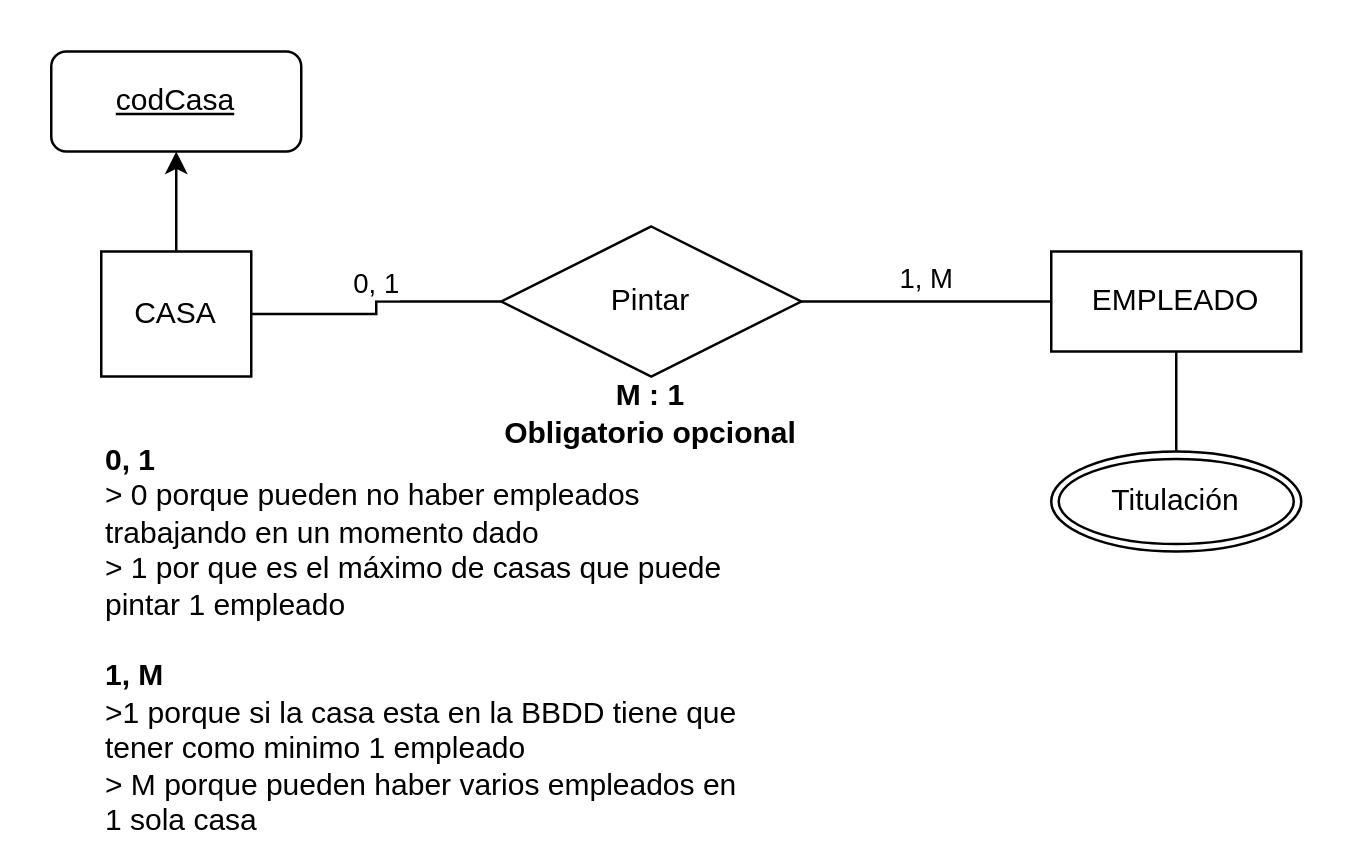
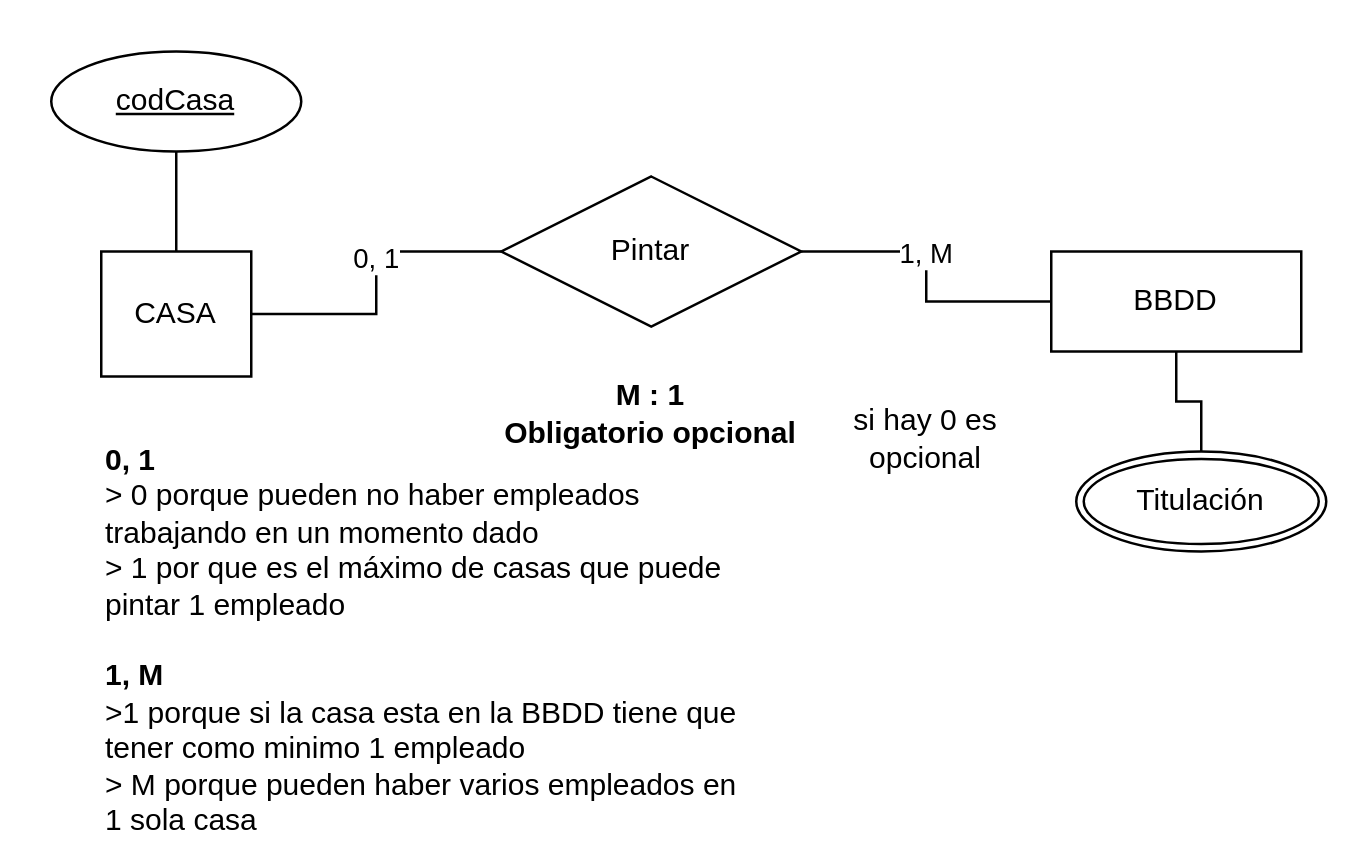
(176, 101) -> (176, 101)
(176, 169) -> (176, 162)
(651, 301) -> (651, 251)
(1176, 301) -> (1176, 301)
none -> (926, 439)
(1176, 501) -> (1201, 501)
